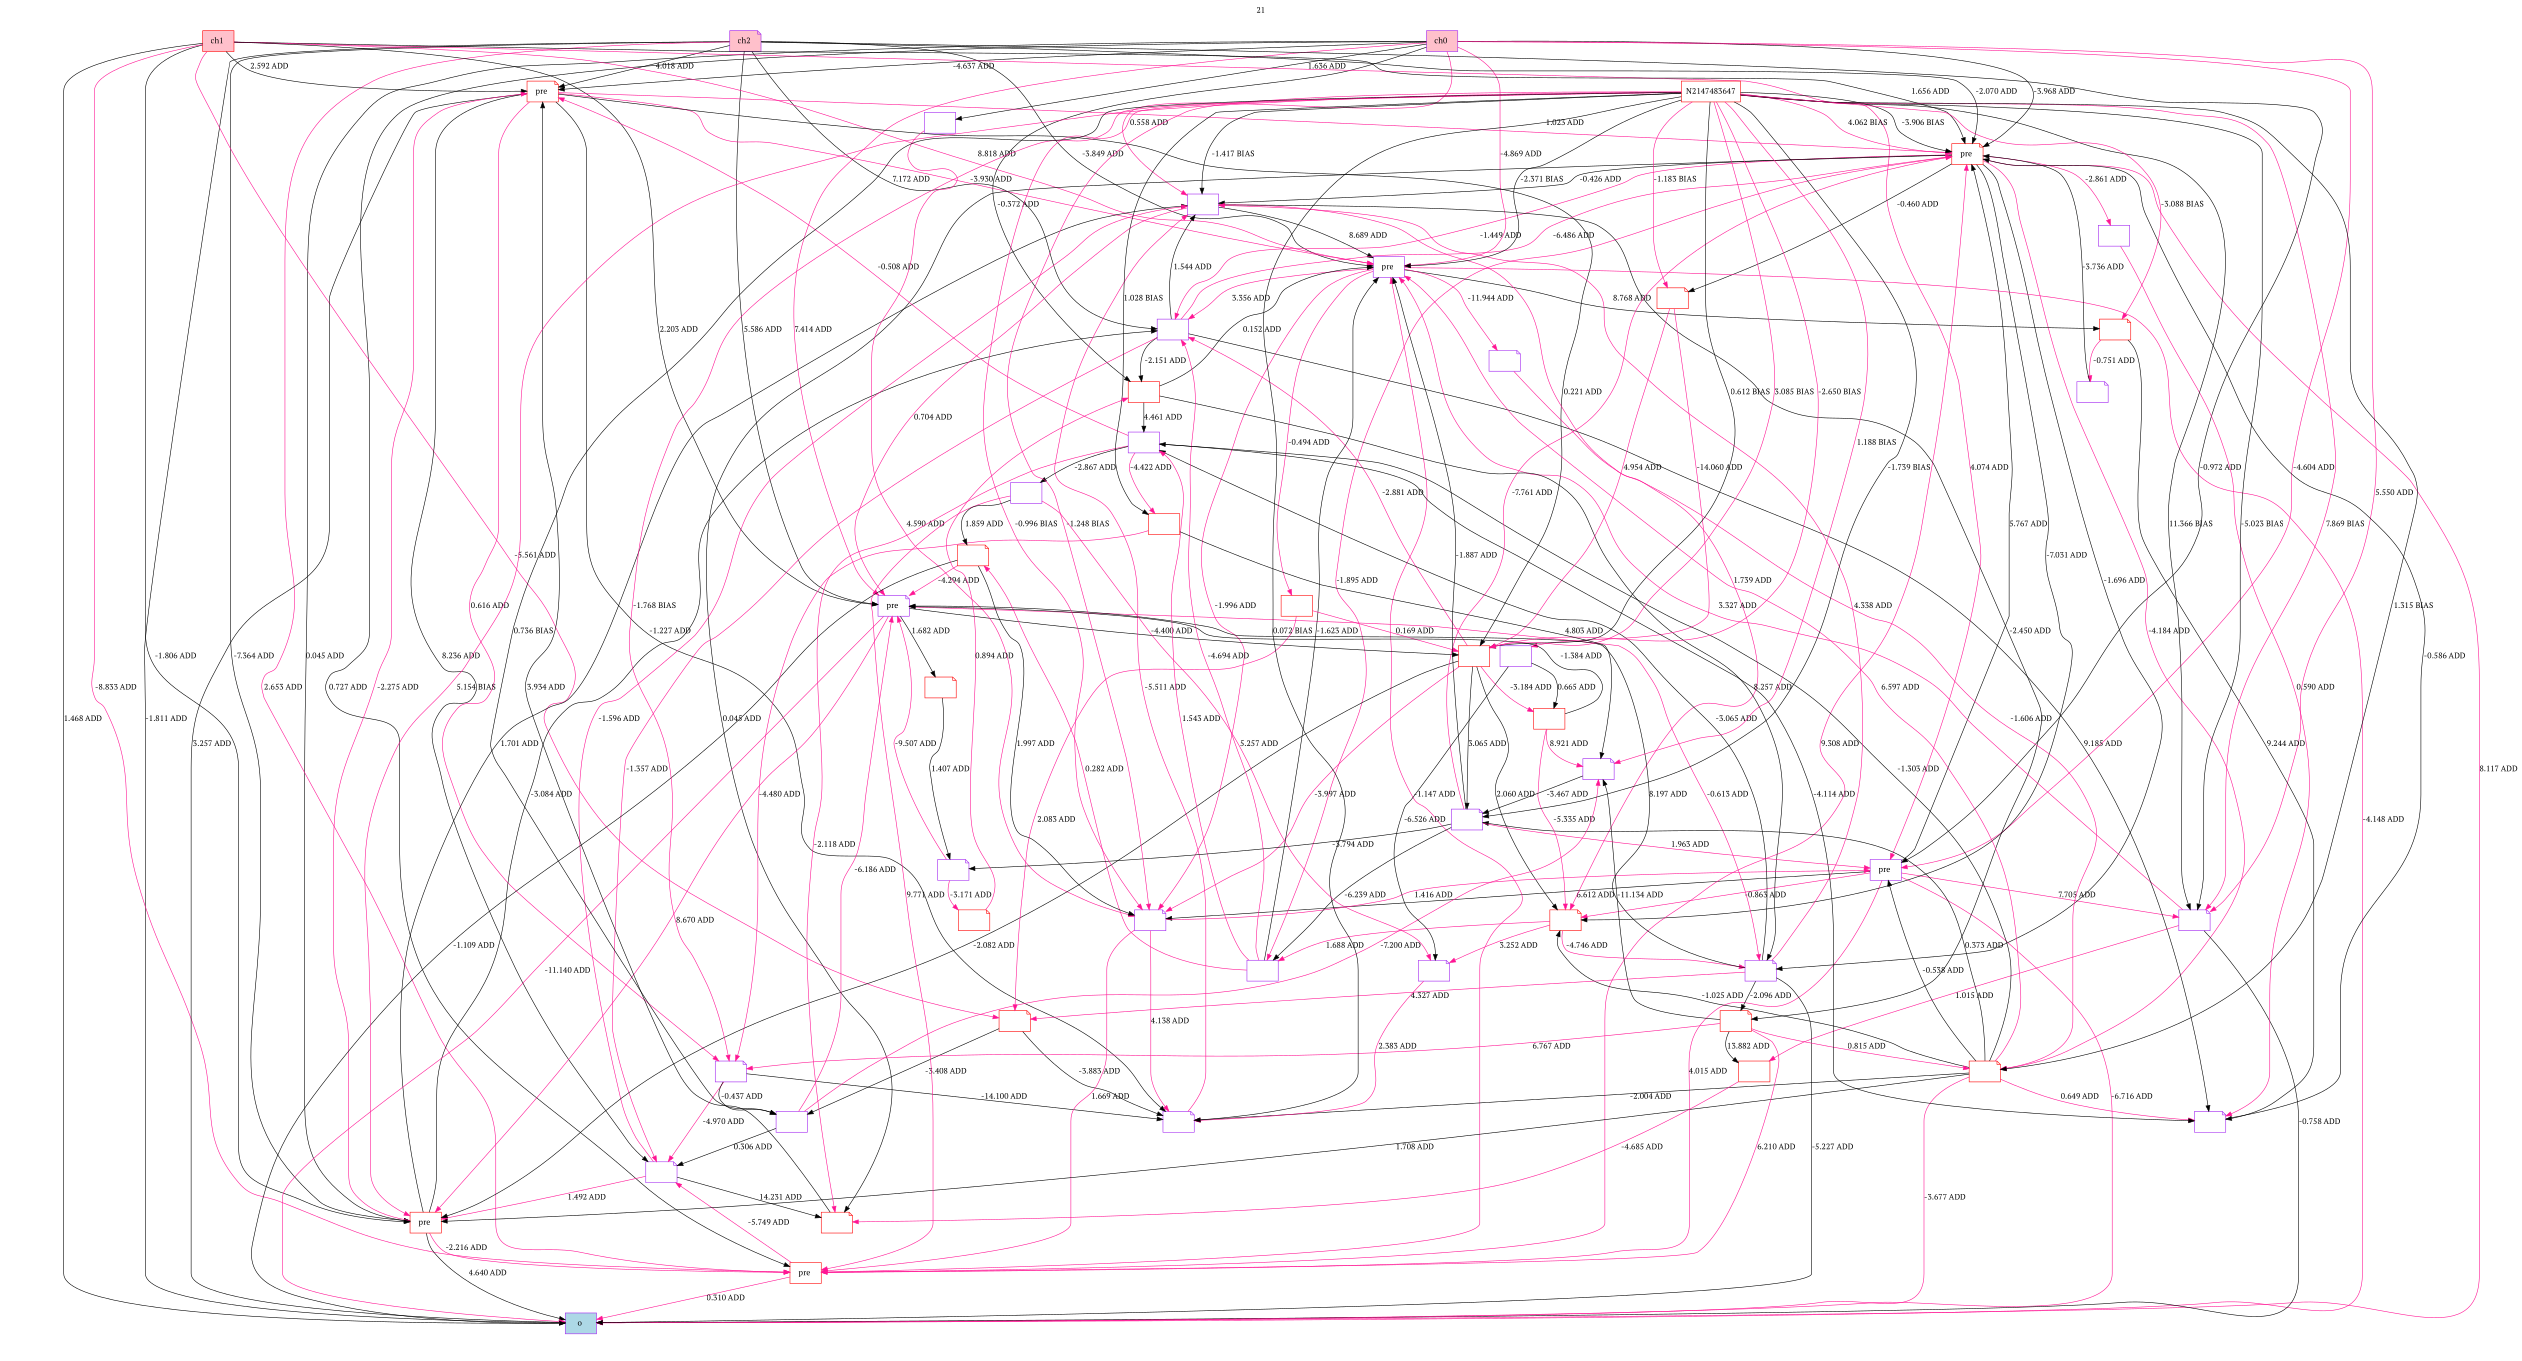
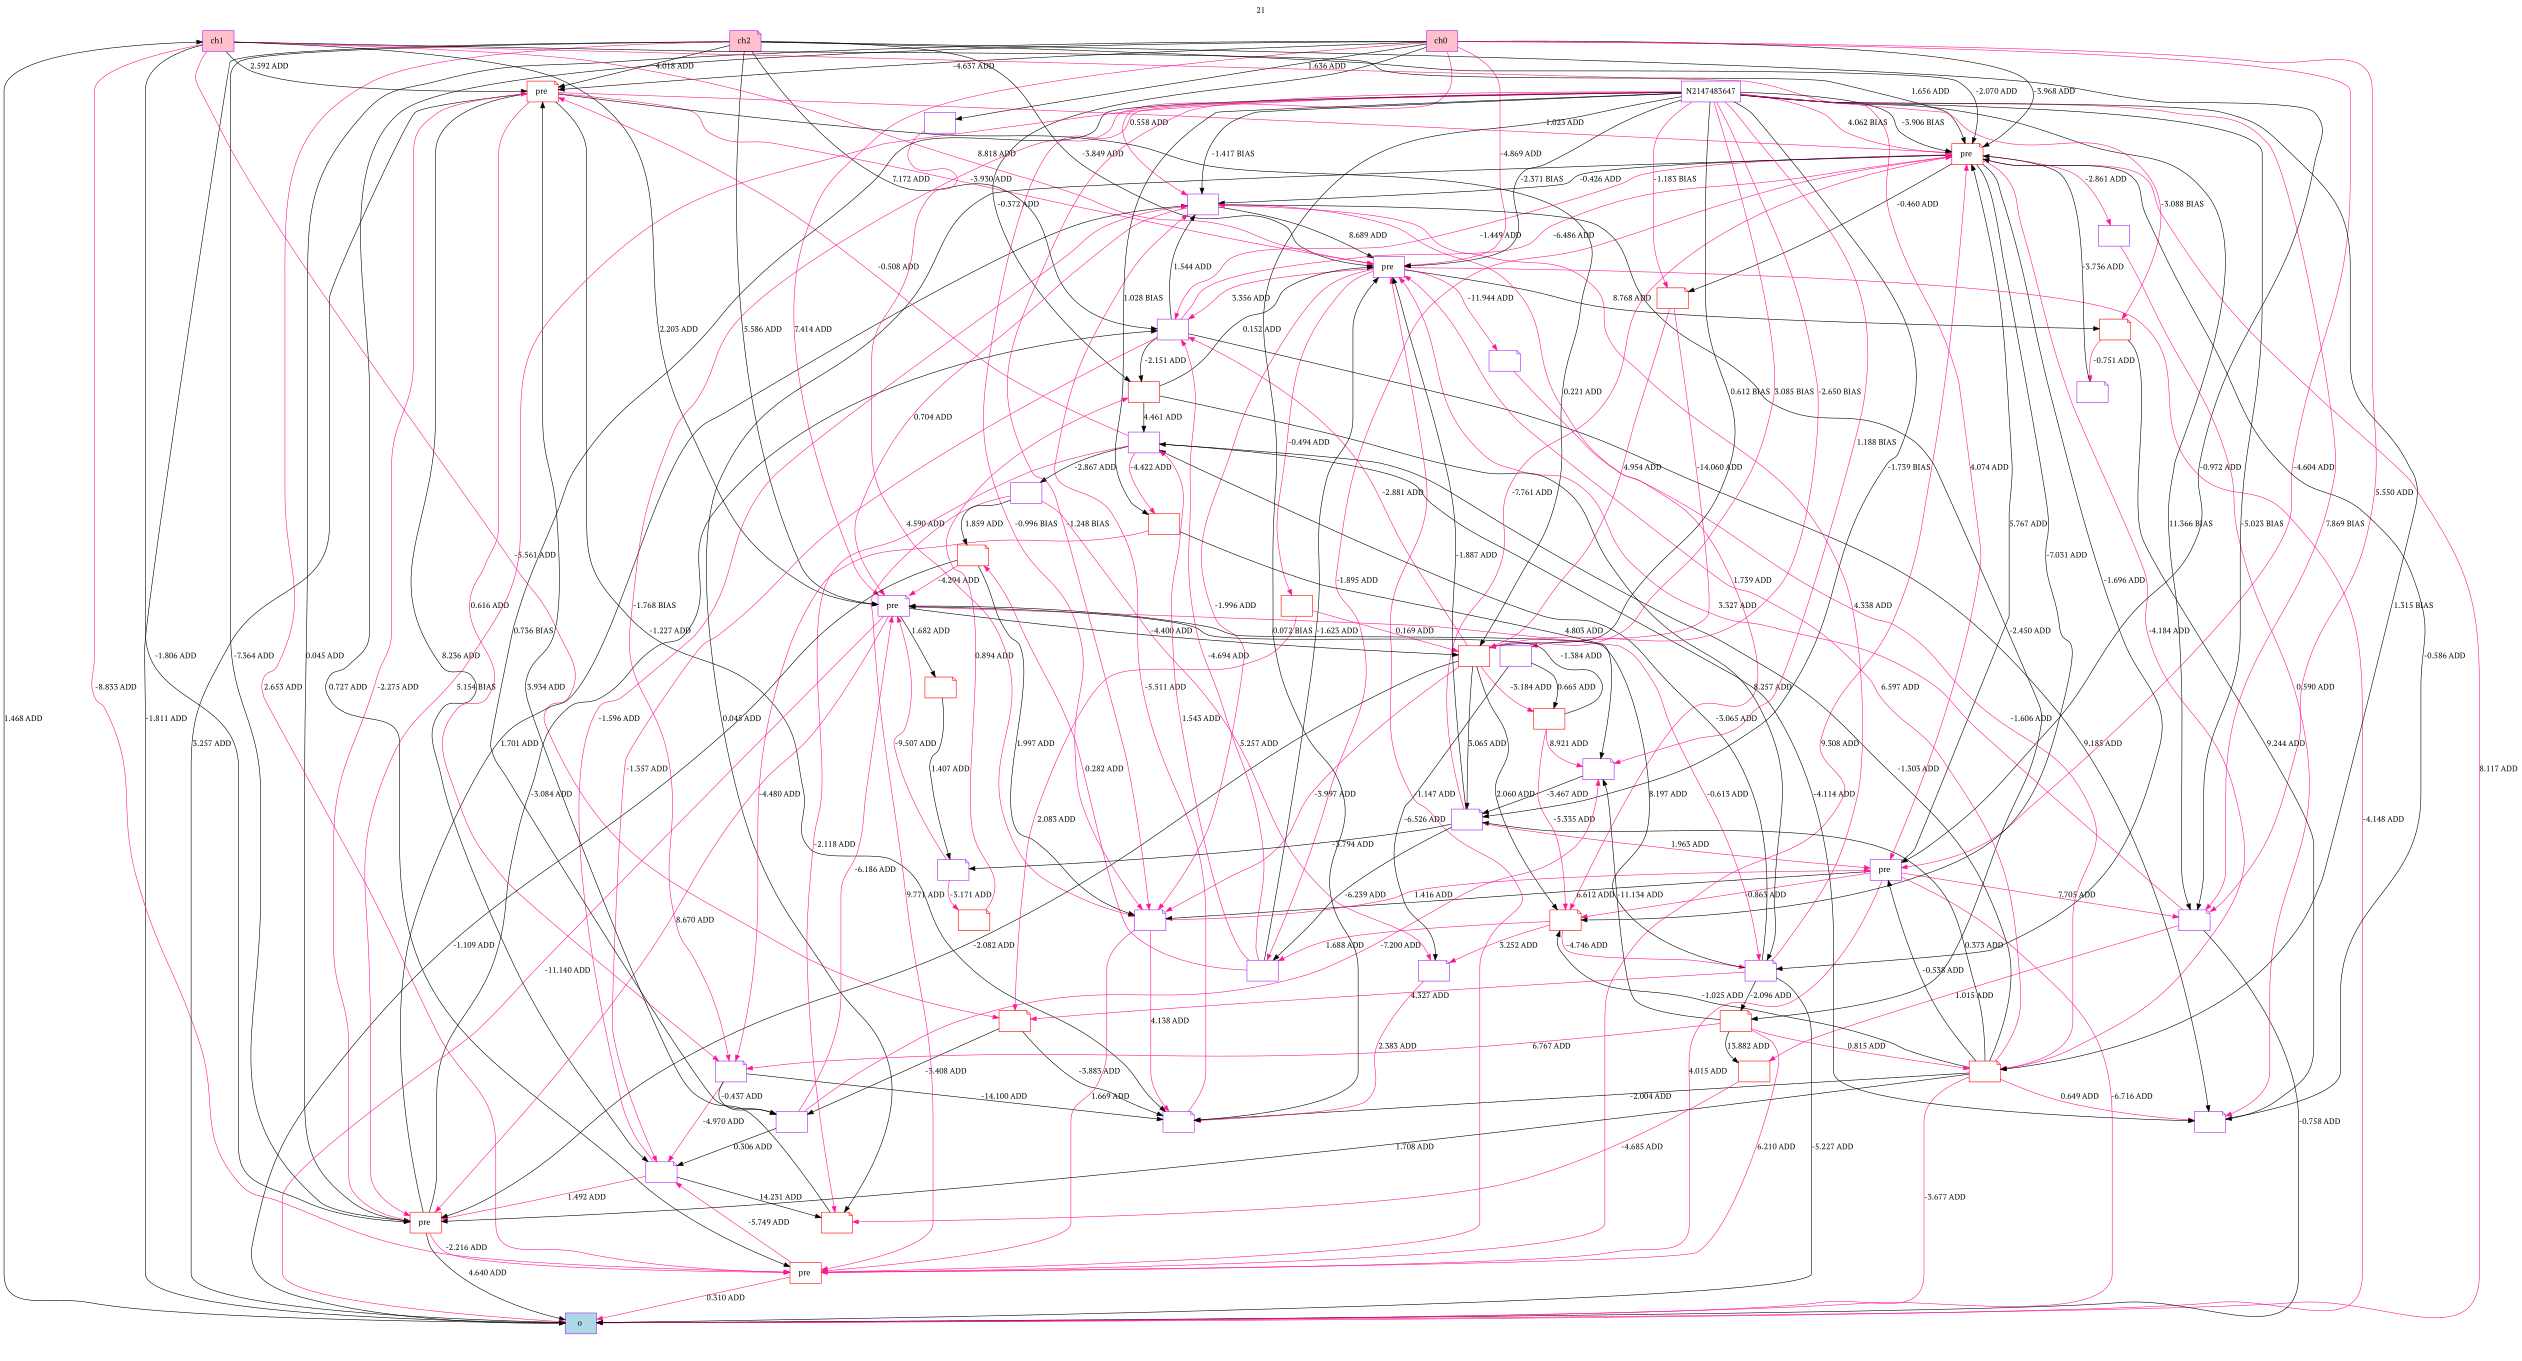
(218, 41) -> (218, 41)
(1711, 92) -> (1711, 92)
(64, 858) -> (4, 868)
